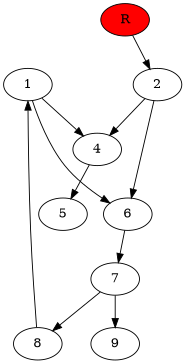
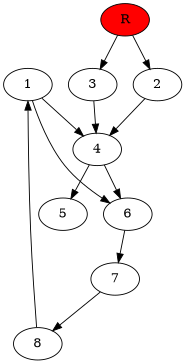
none -> (93, 85)
(144, 145) -> (110, 177)
(115, 344) -> none
